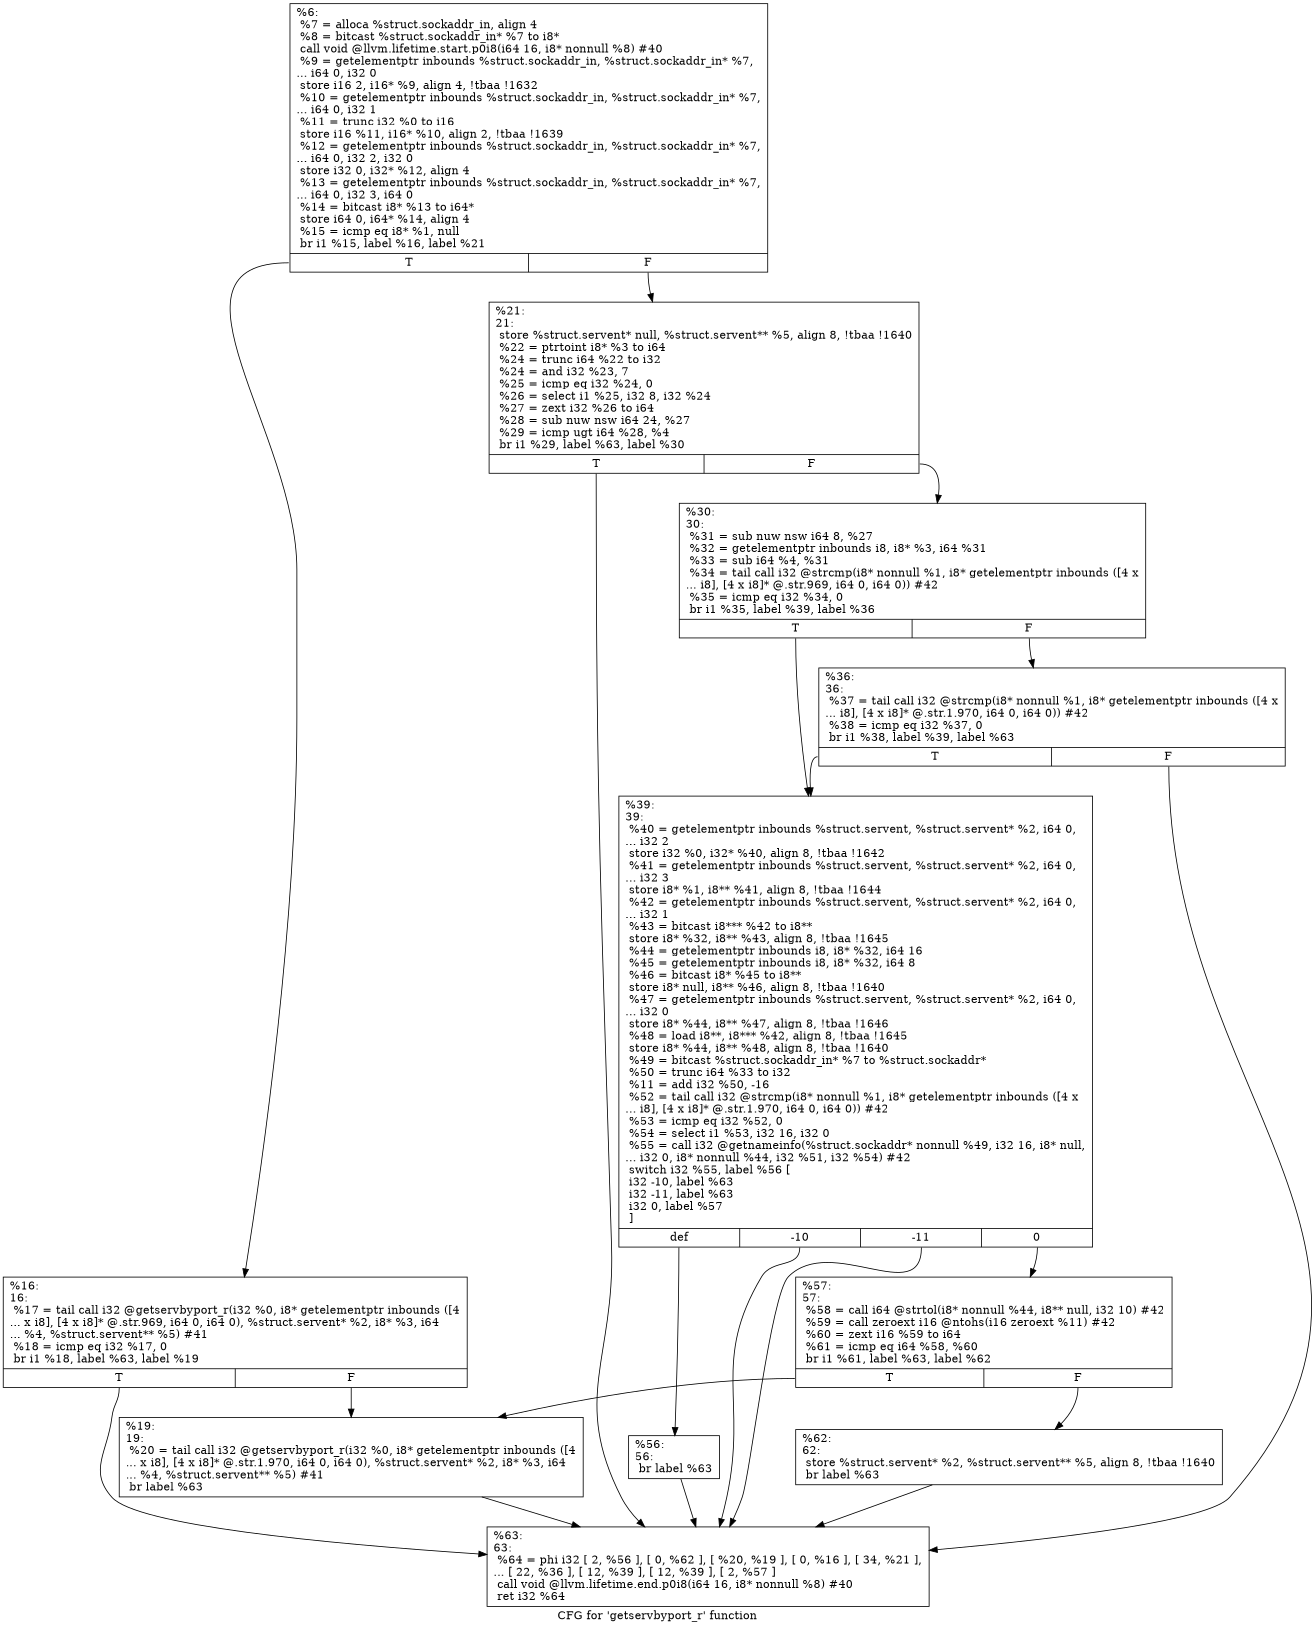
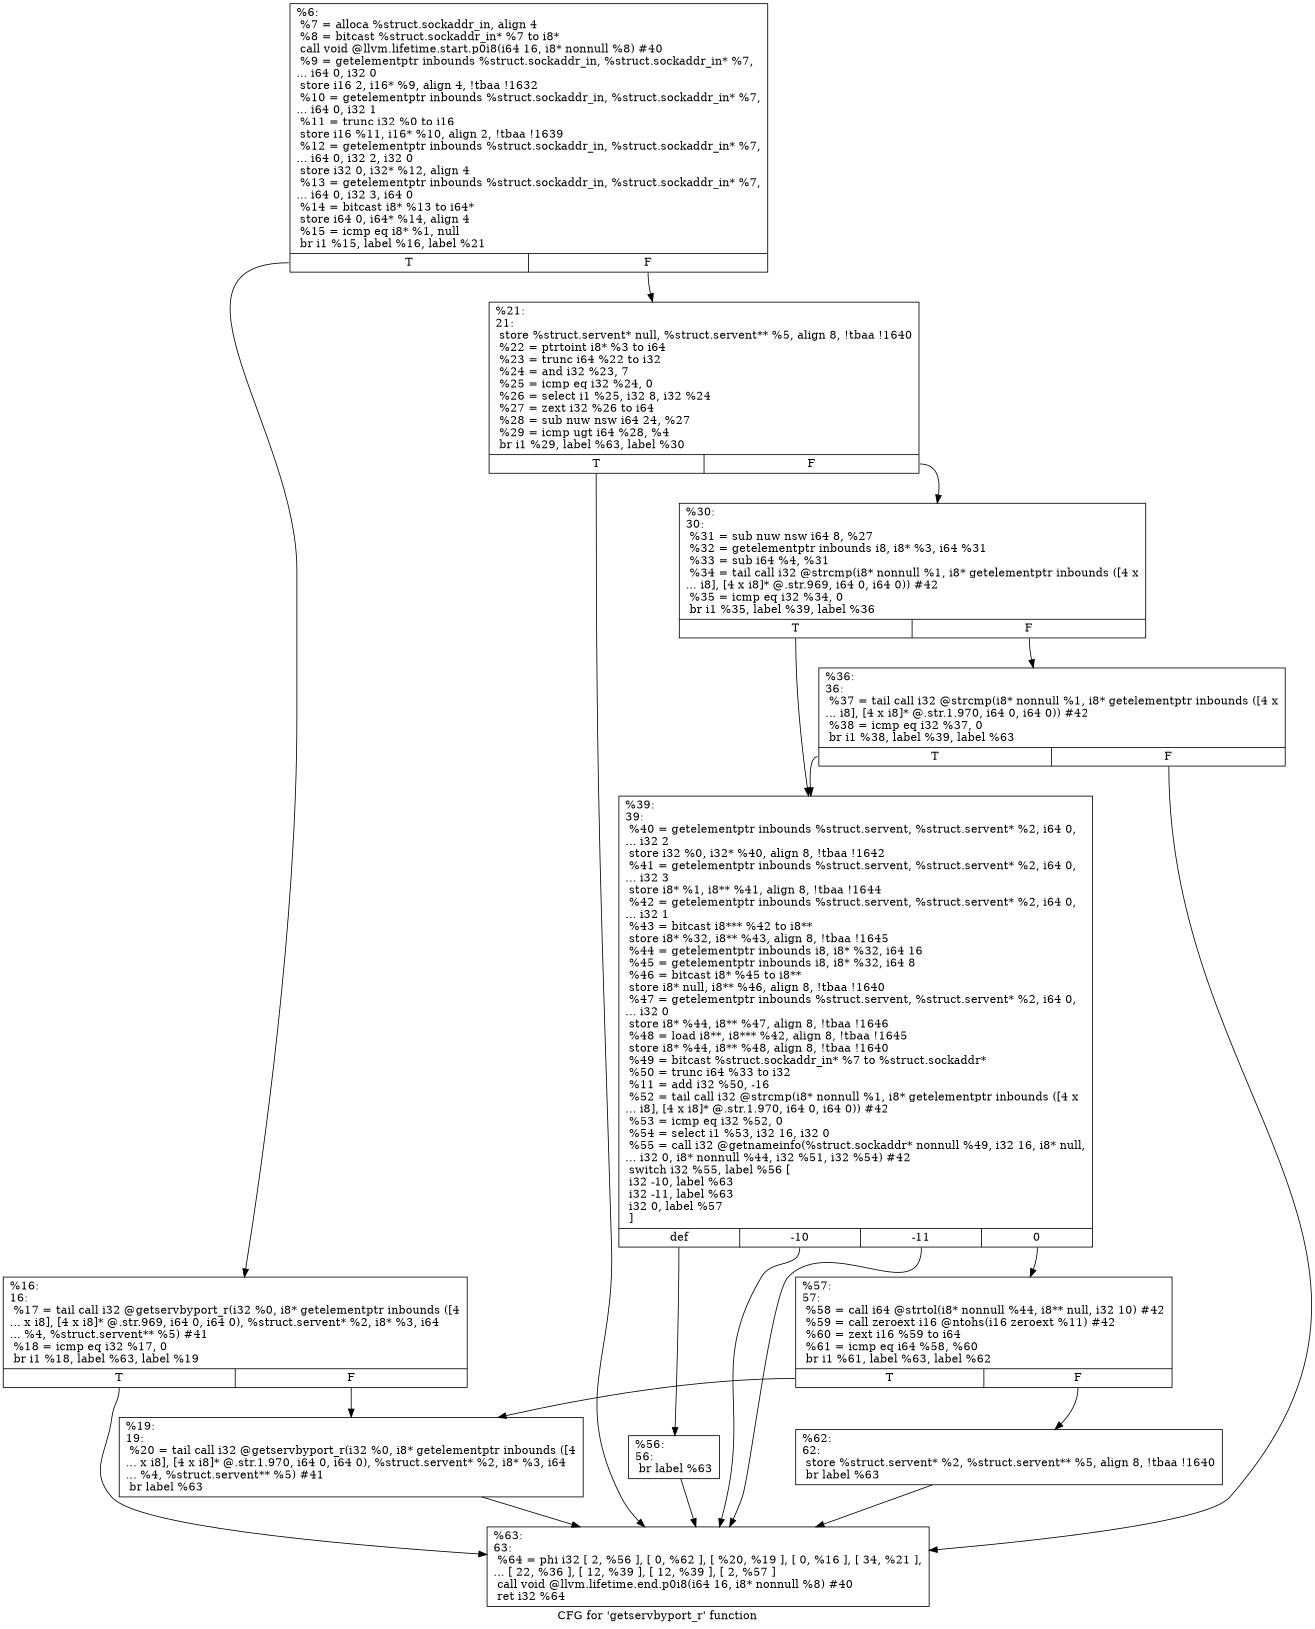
(579, 360) -> (579, 360)
